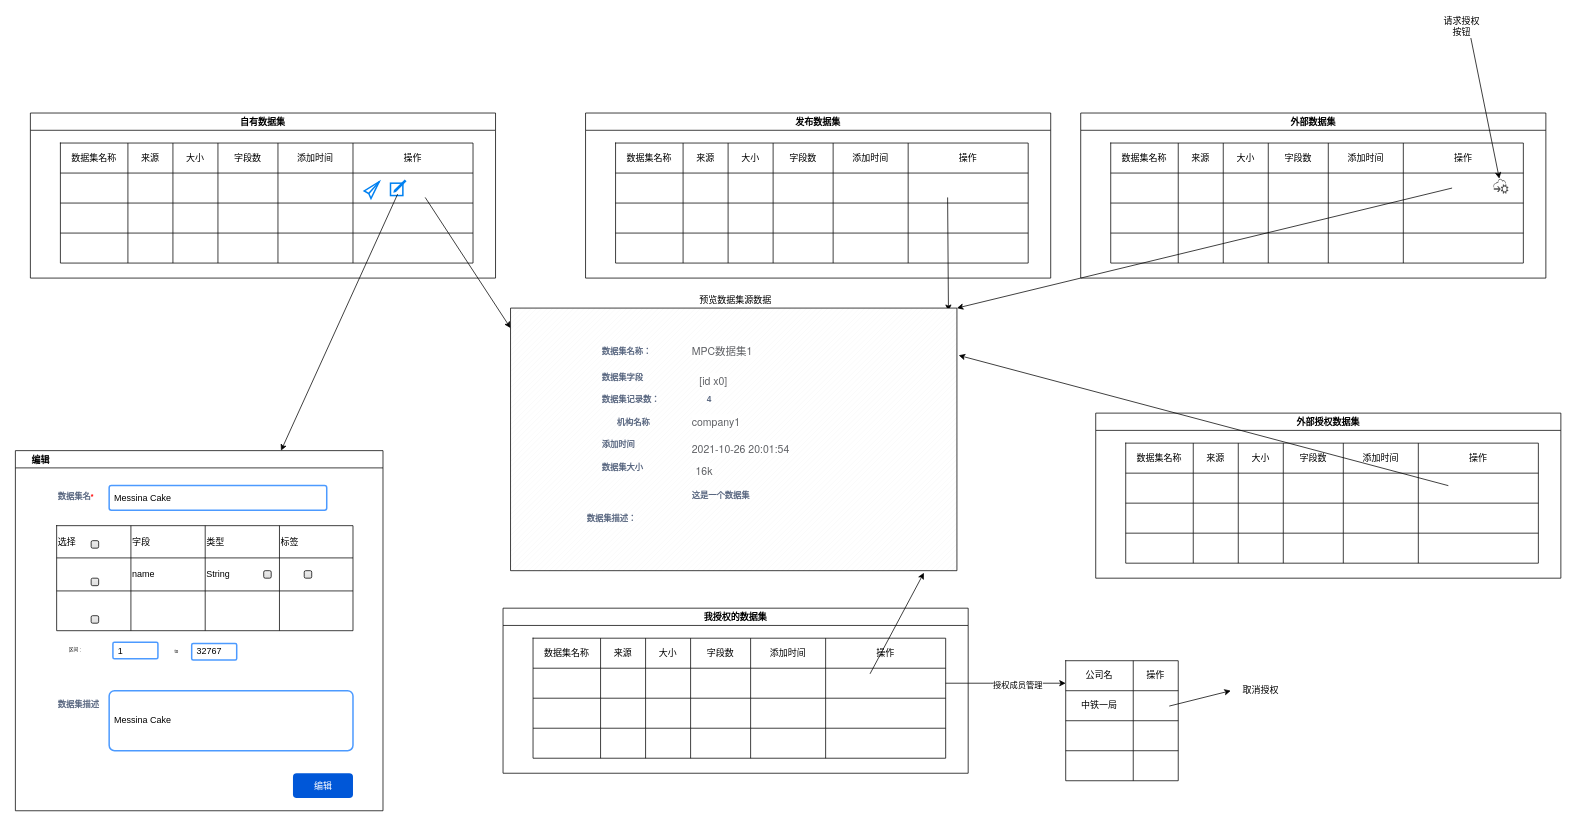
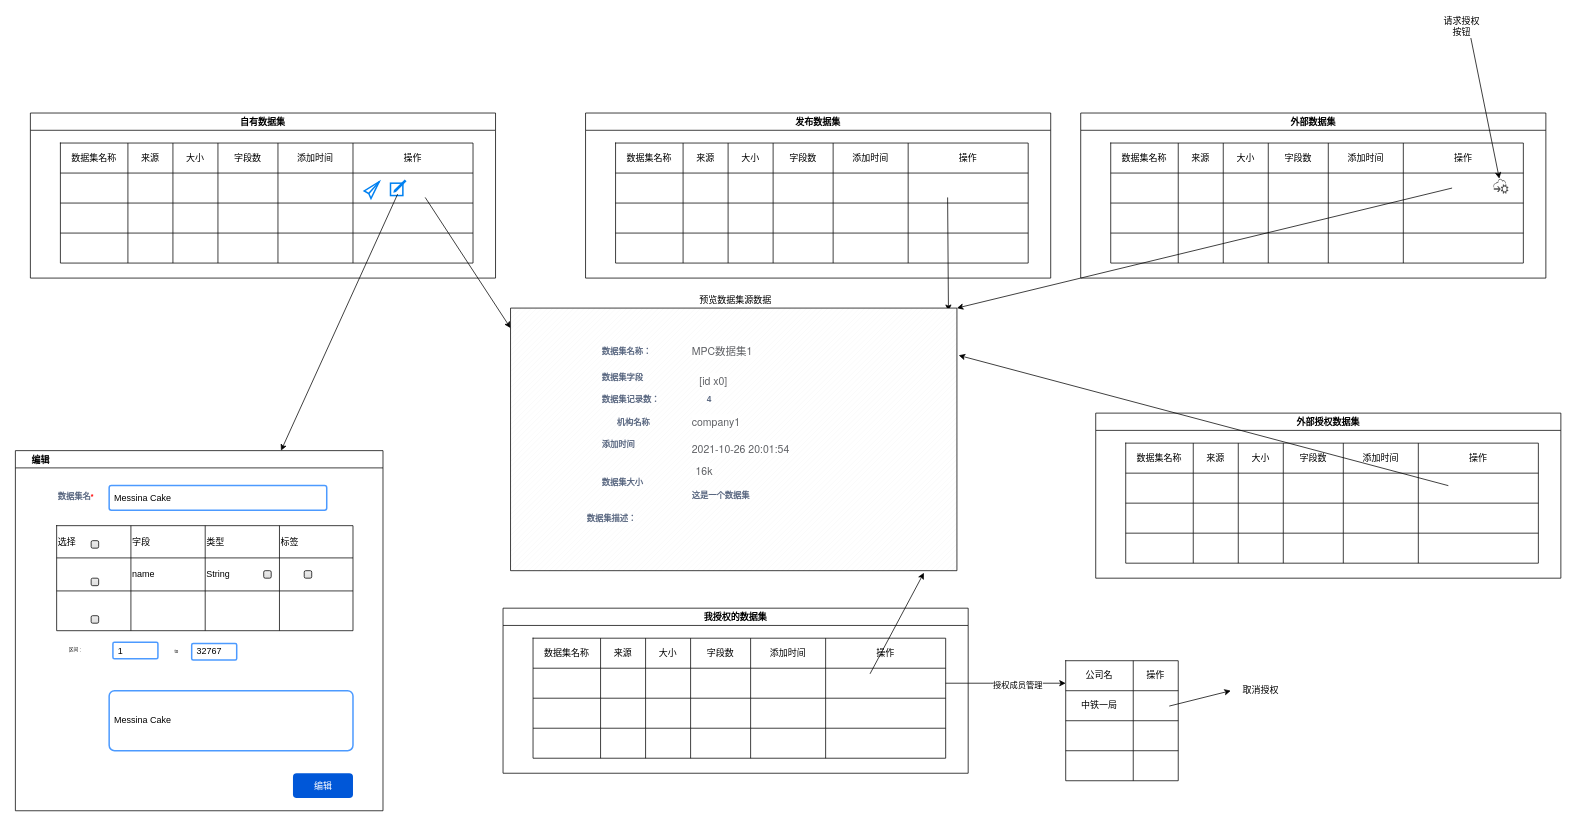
(630, 467) -> (630, 482)
(83, 705) -> none
